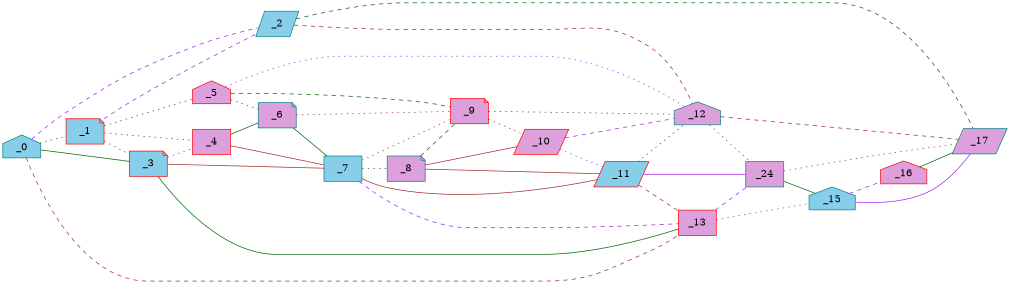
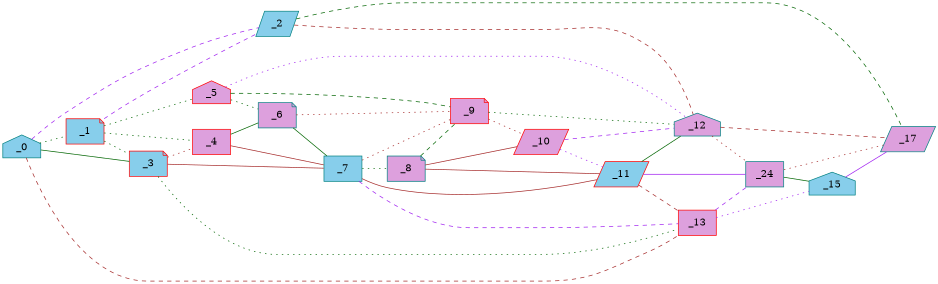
(661, 143) -> (661, 149)
(904, 174) -> none
(406, 254) -> (406, 254)
